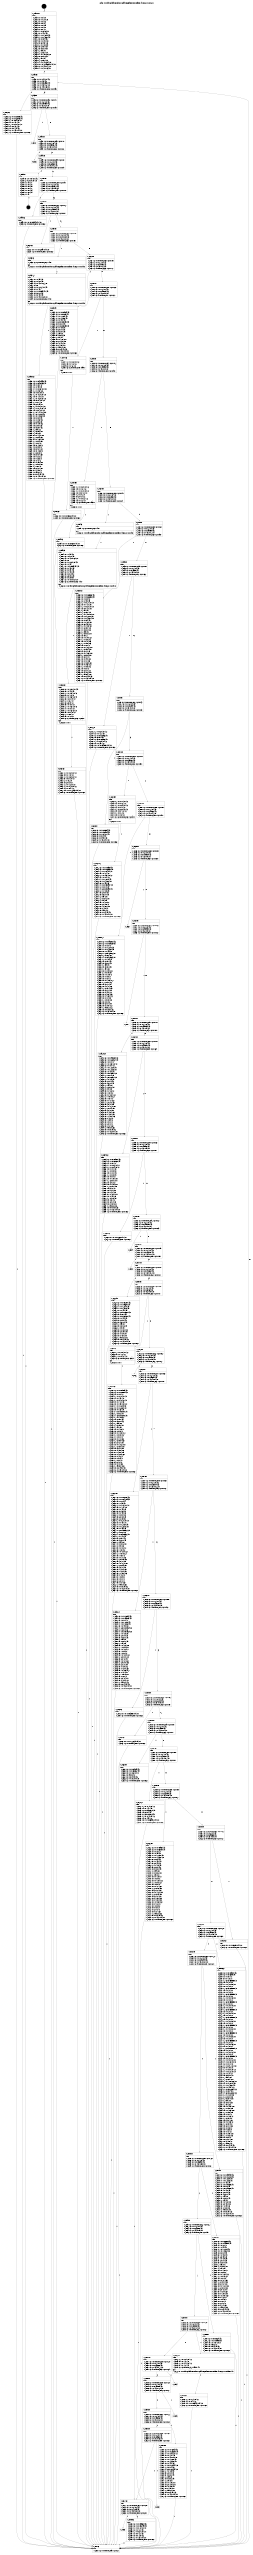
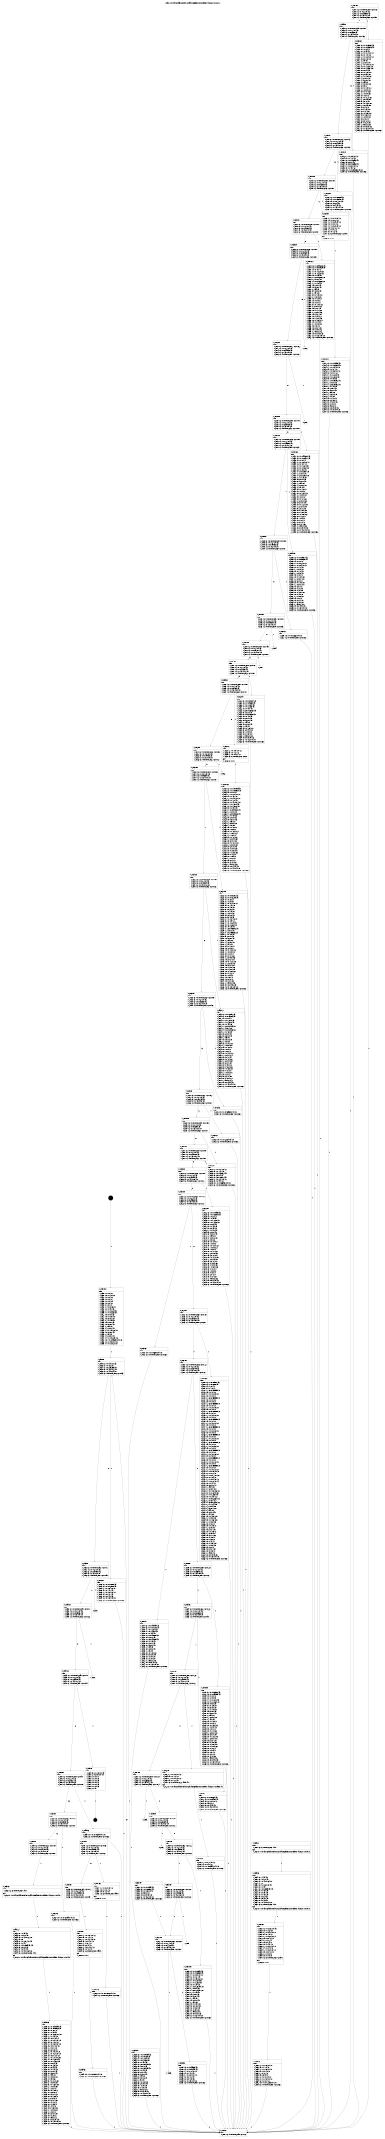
(101, 263) -> none
(111, 495) -> none
(148, 1748) -> (209, 1148)
